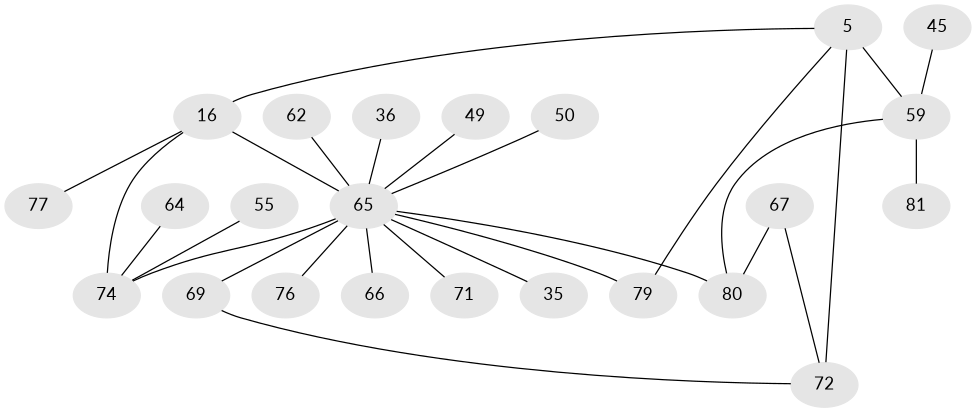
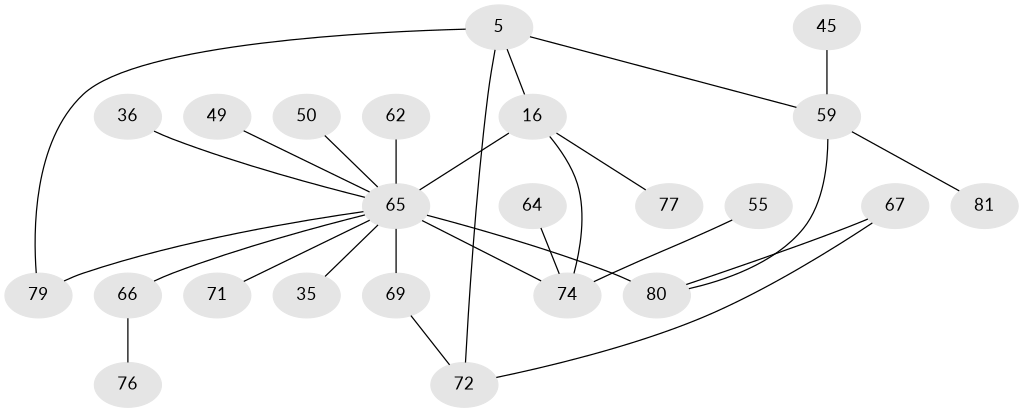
(325, 251) -> (128, 340)
